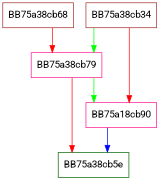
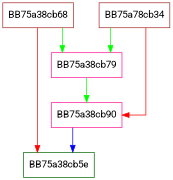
(121, 15) -> (134, 15)
(52, 37) -> (62, 37)
(72, 112) -> (37, 87)
(121, 115) -> (87, 115)
